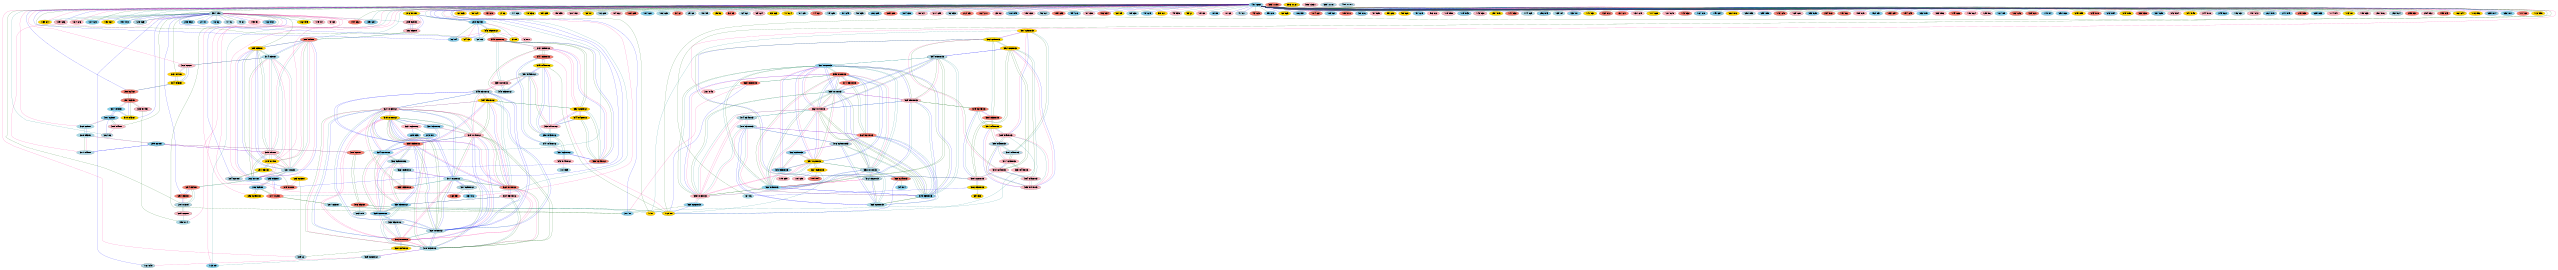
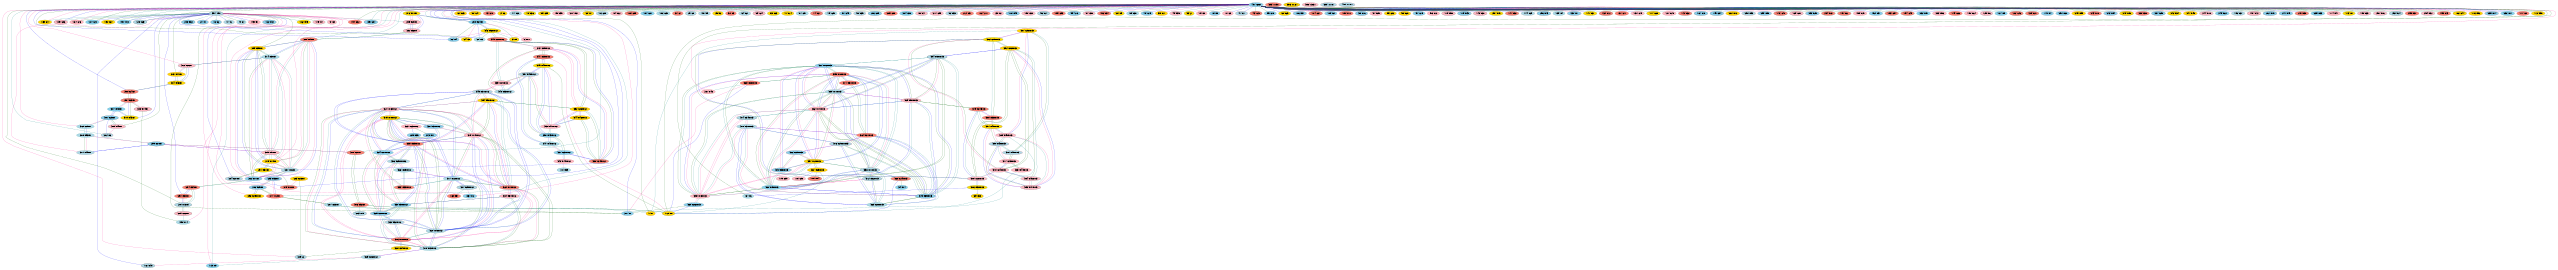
(2174, 13) -> (2174, 13)
